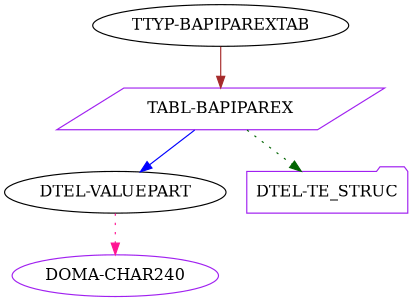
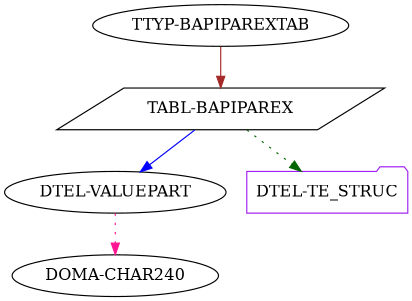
(221, 109) -> (221, 109)
(115, 276) -> (115, 276)
